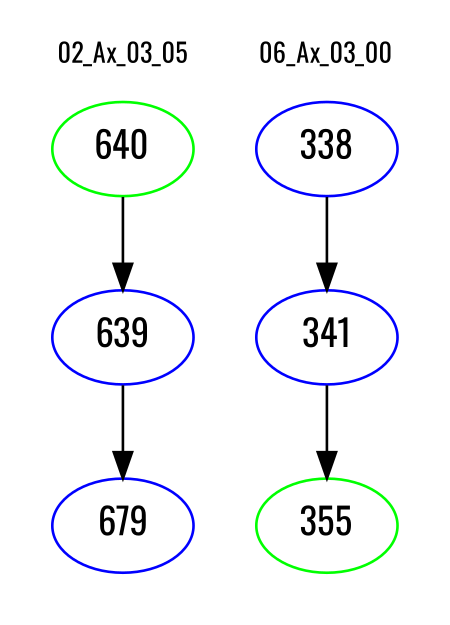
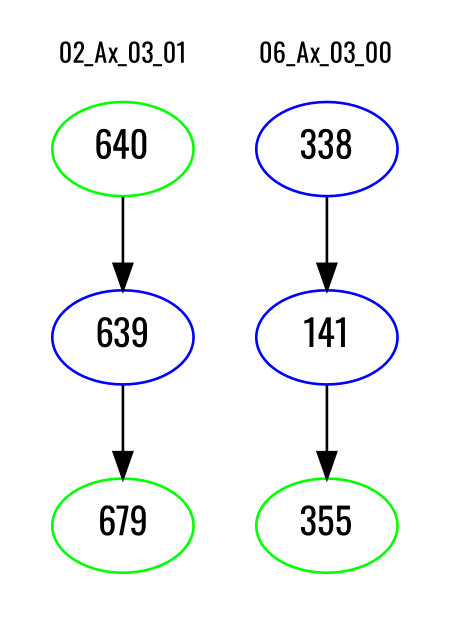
(123, 56) -> (123, 56)
(327, 337) -> (327, 337)
(123, 526) -> (123, 526)
